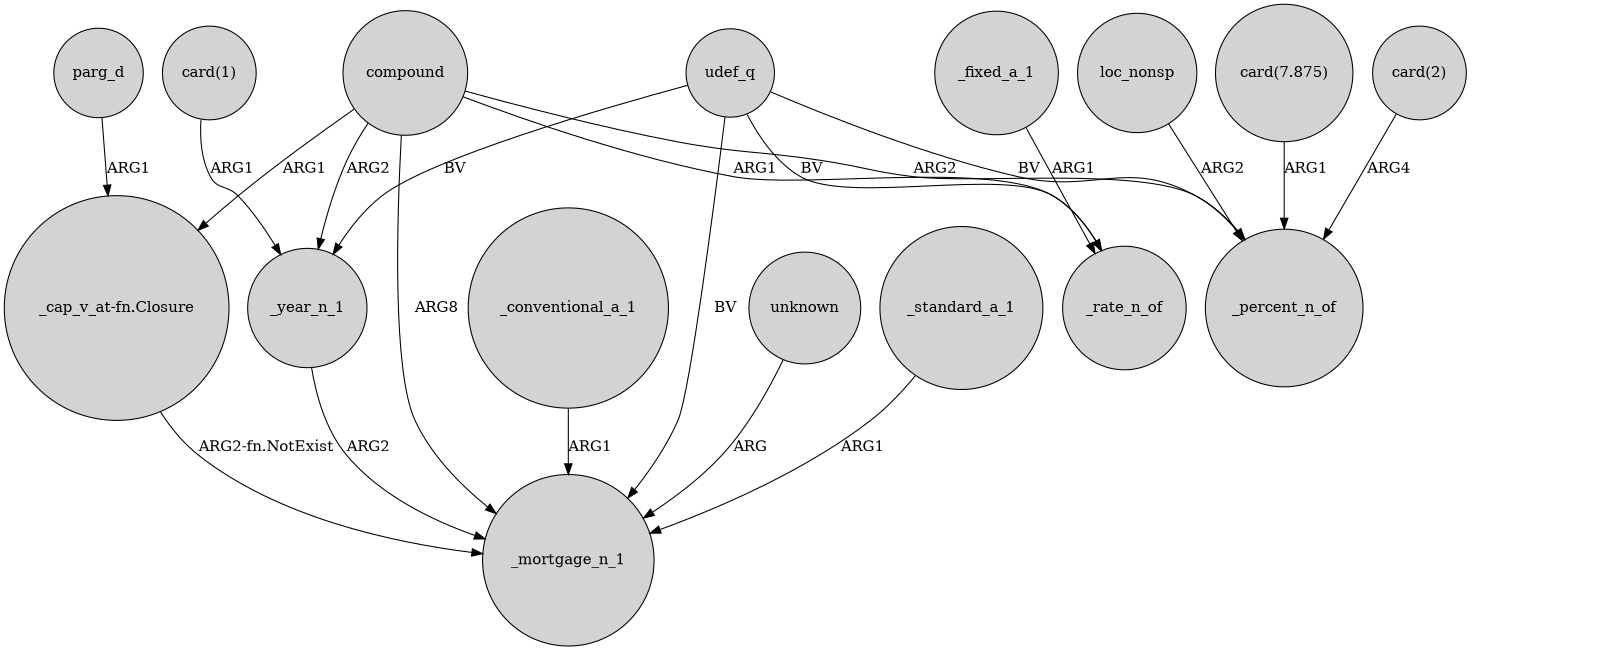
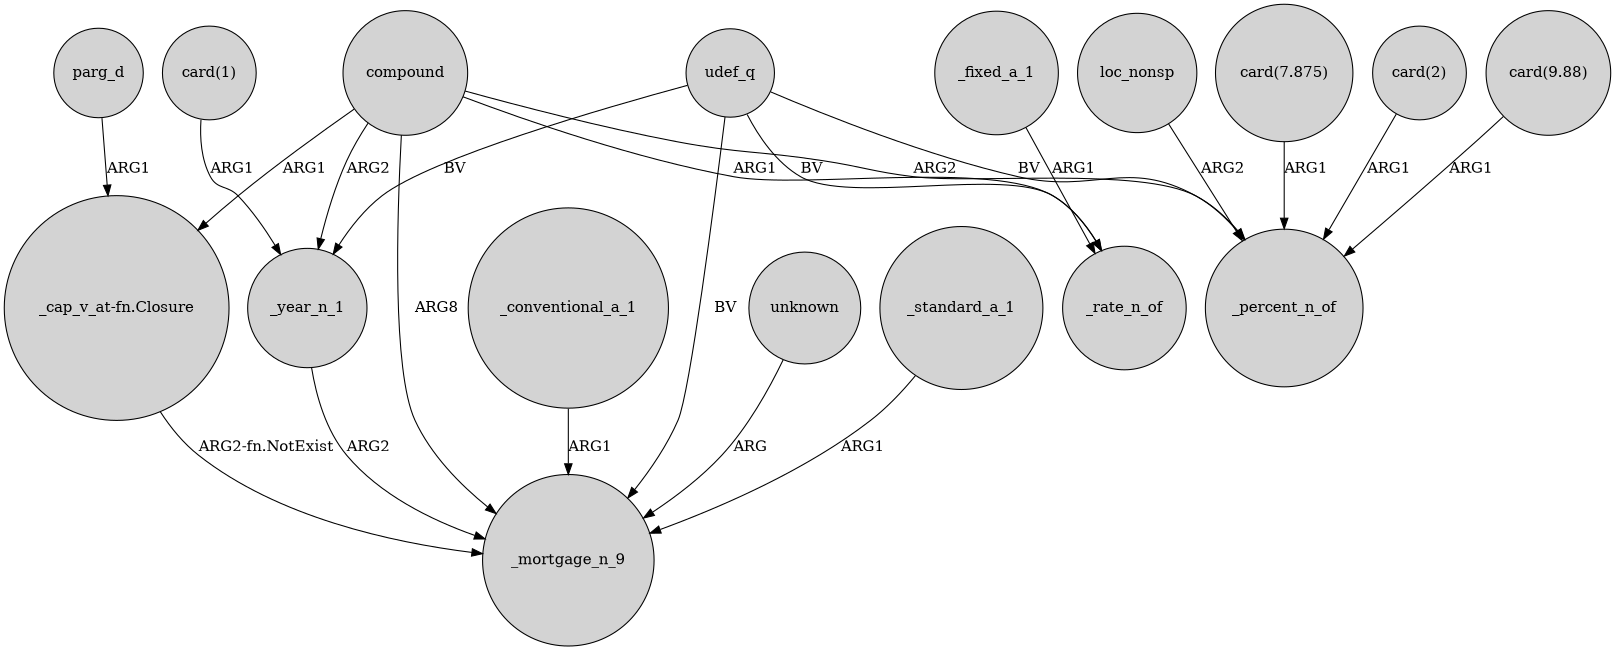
none -> (1548, 73)
(1389, 169) -> (1389, 169)
(568, 560) -> (568, 560)
